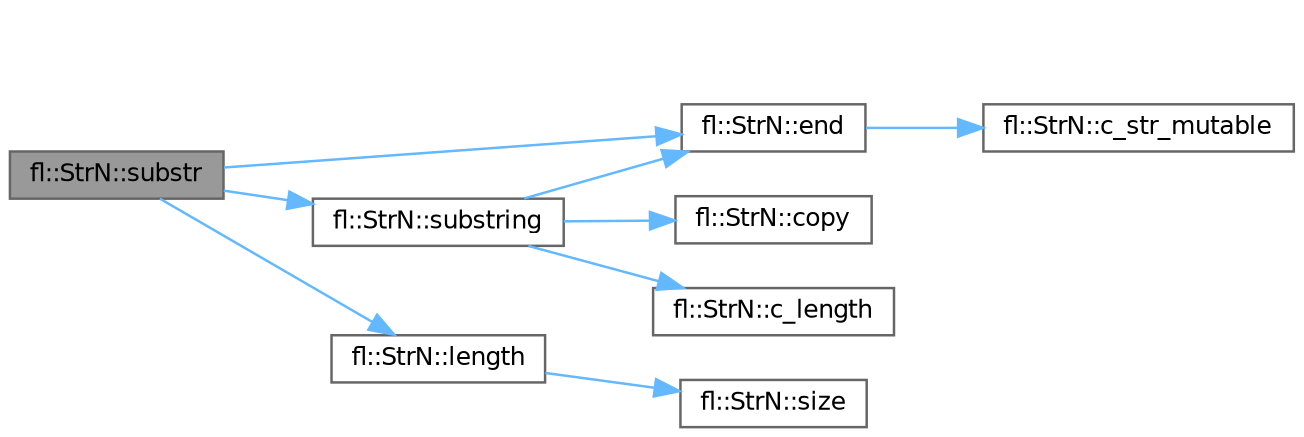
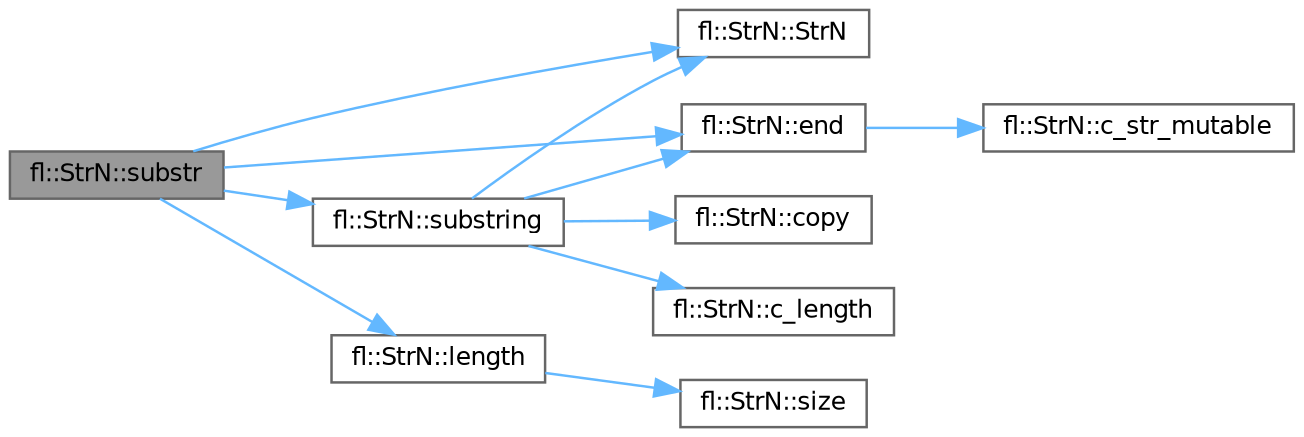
none -> (774, 34)
